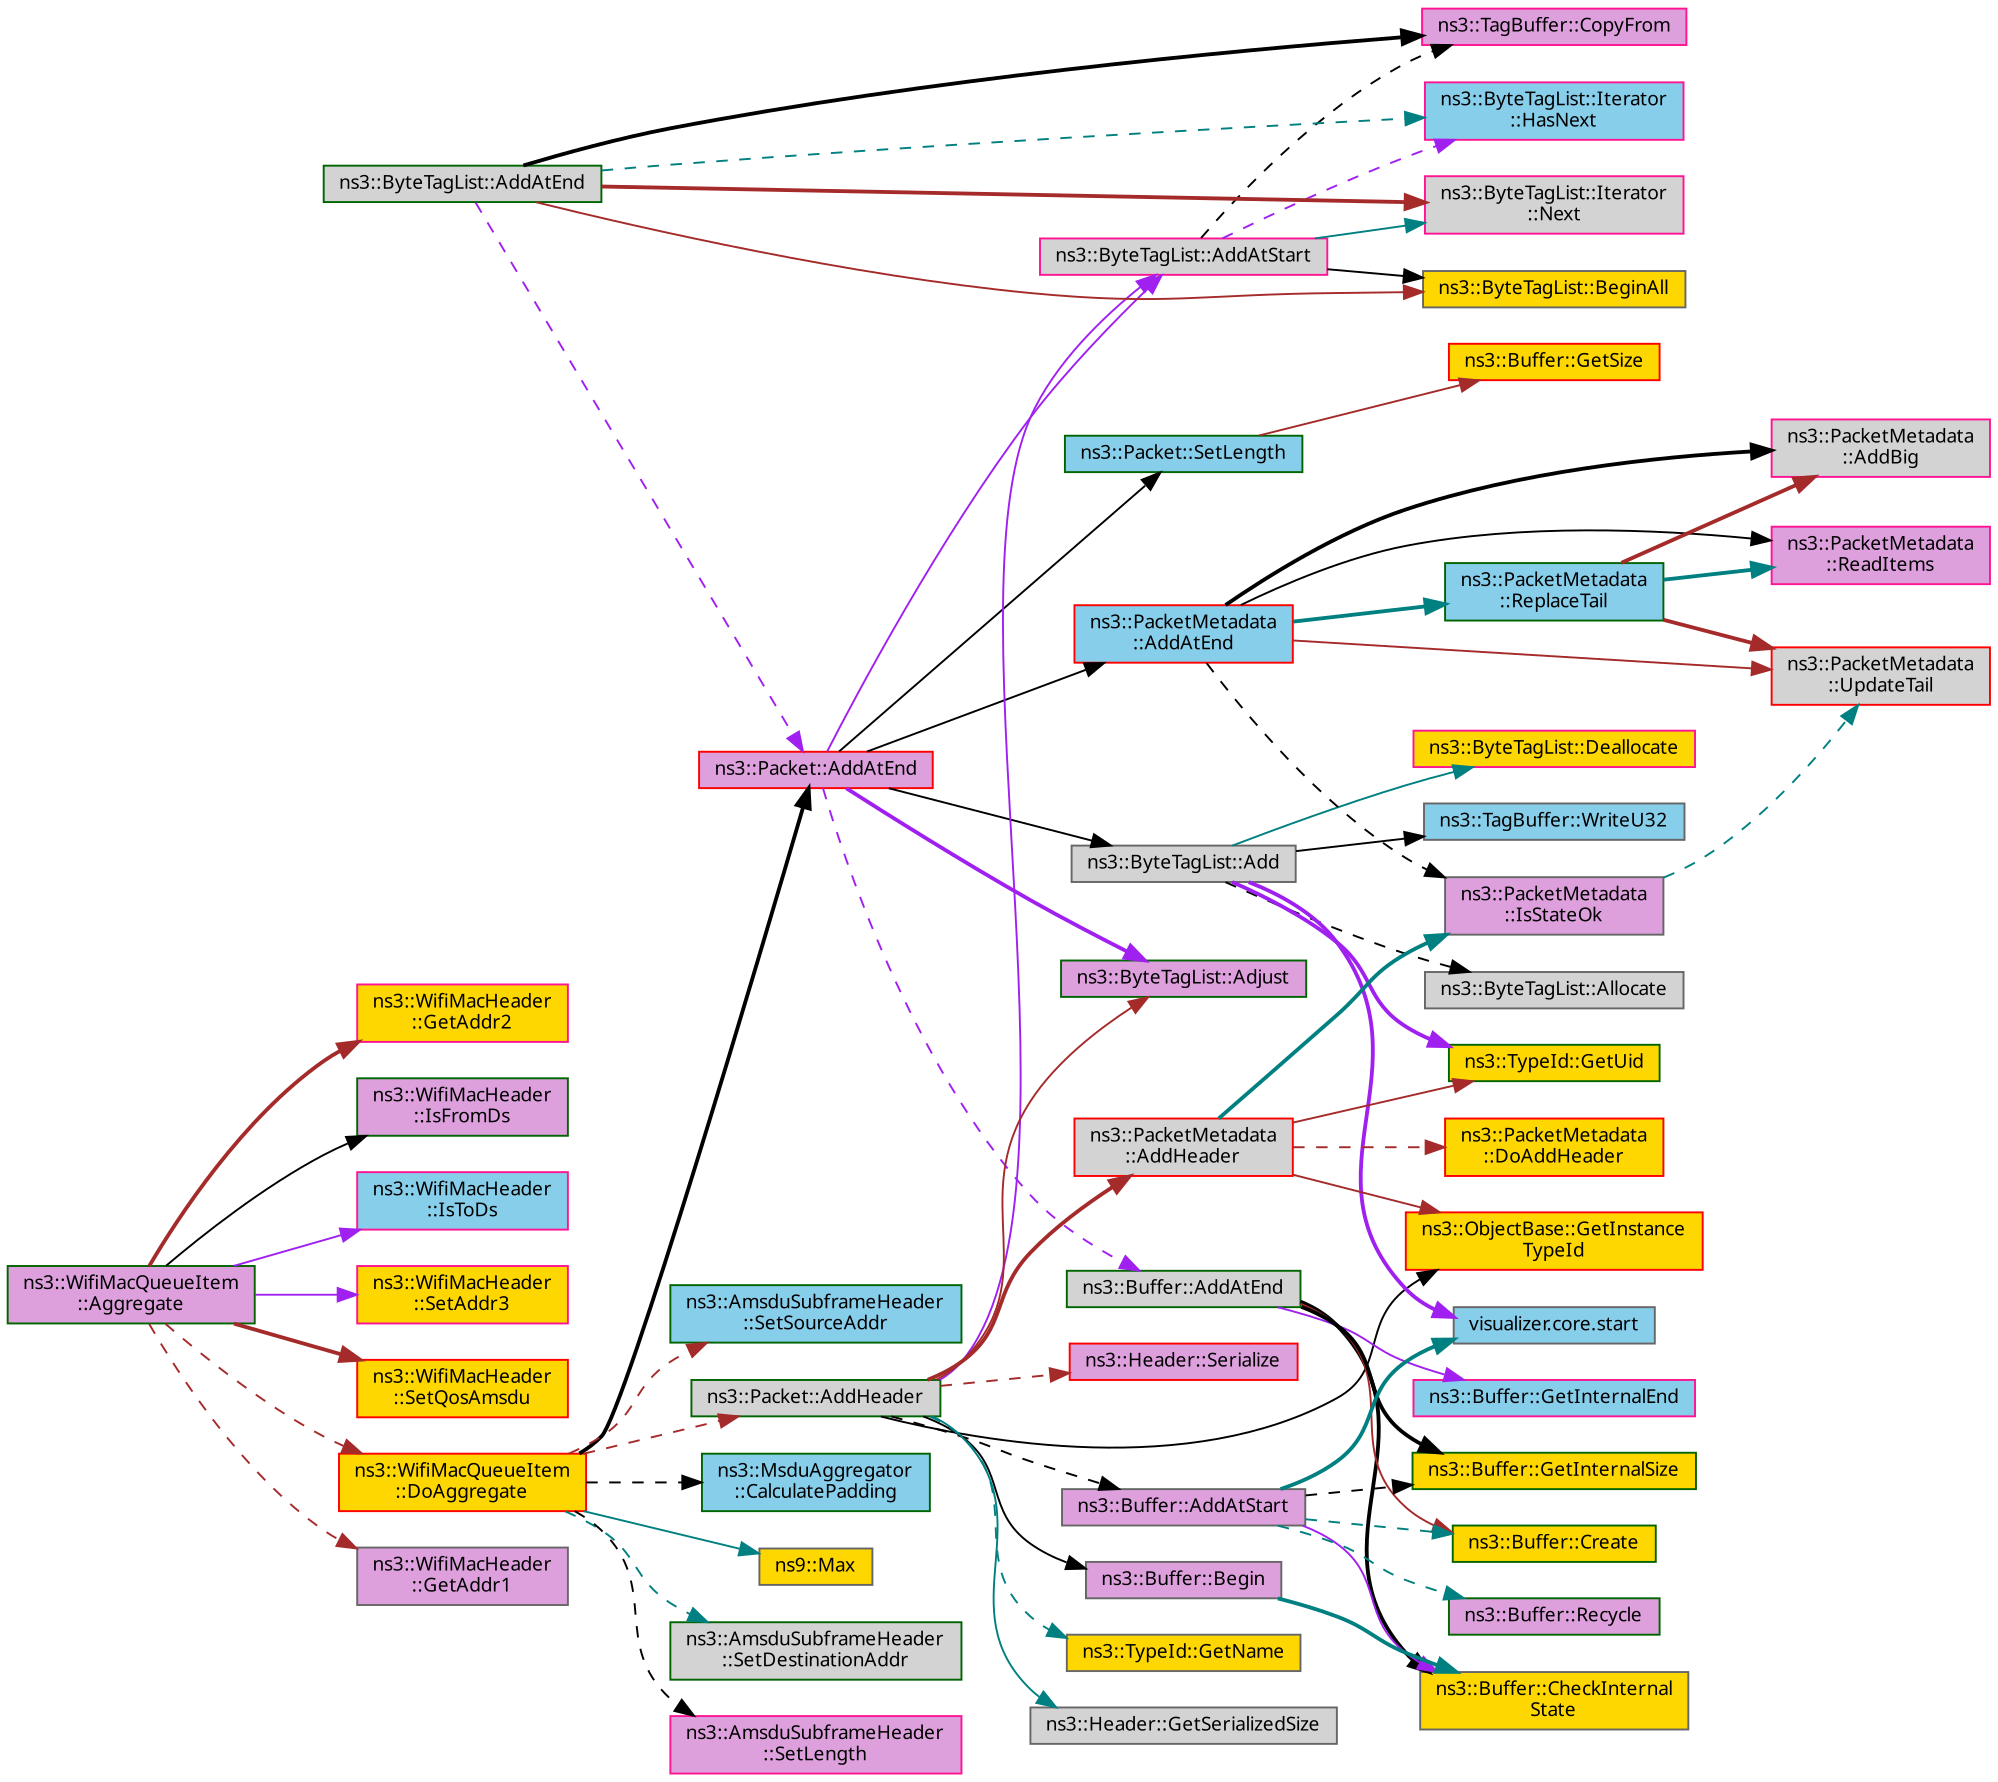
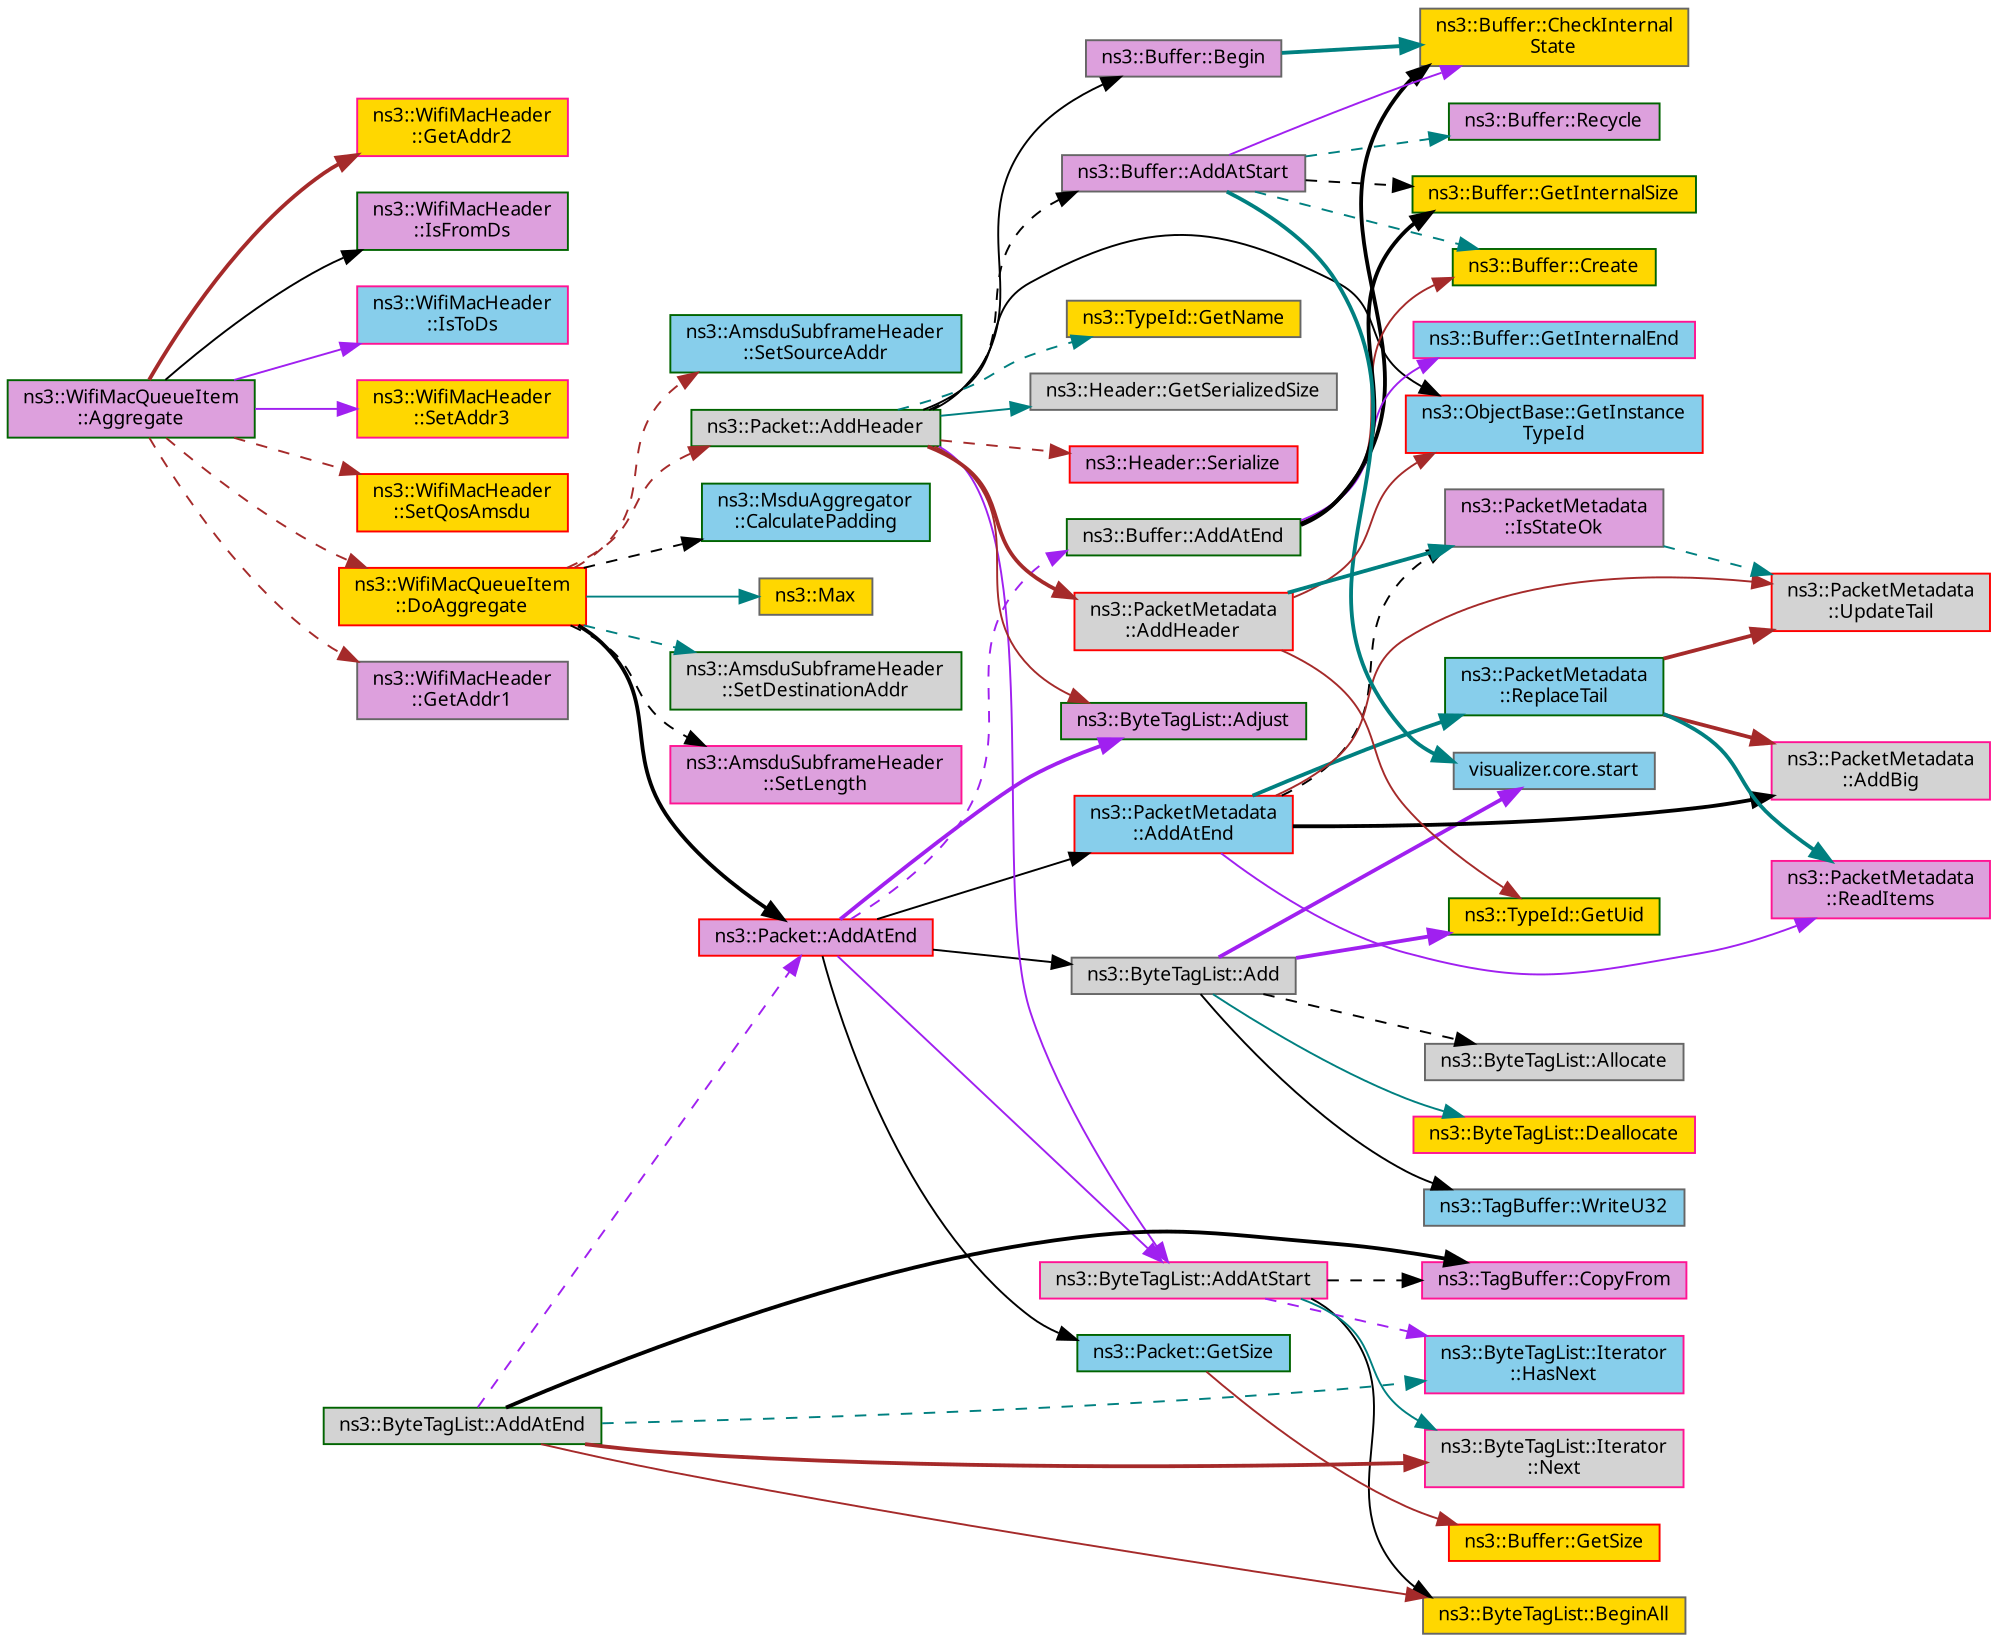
(1184, 454) -> (1184, 1353)
(1491, 534) -> (1498, 972)
(1554, 1147) -> none
(1554, 1241) -> (1554, 424)
(288, 1339) -> (288, 453)
(816, 1567) -> (816, 597)
